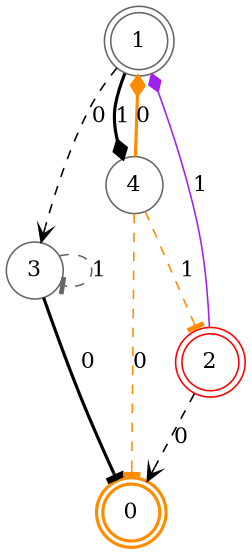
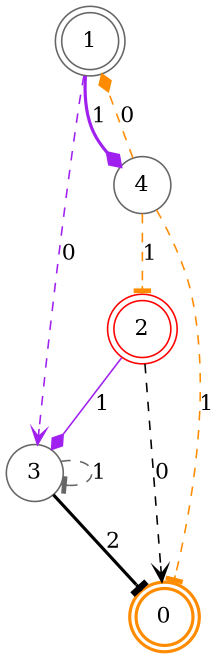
(115, 106) -> (88, 117)
(136, 126) -> (121, 125)
(73, 144) -> (59, 252)
(194, 207) -> (92, 396)
(89, 362) -> (114, 542)
(141, 362) -> (207, 404)
